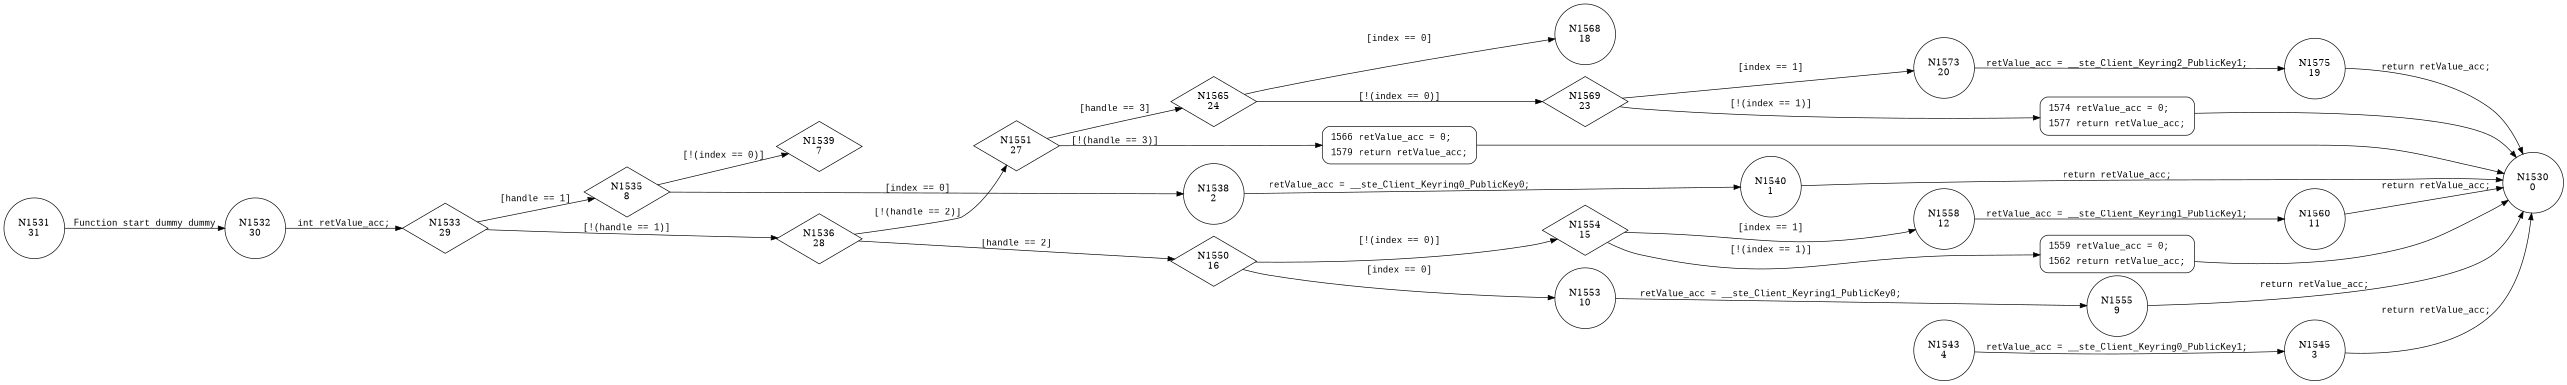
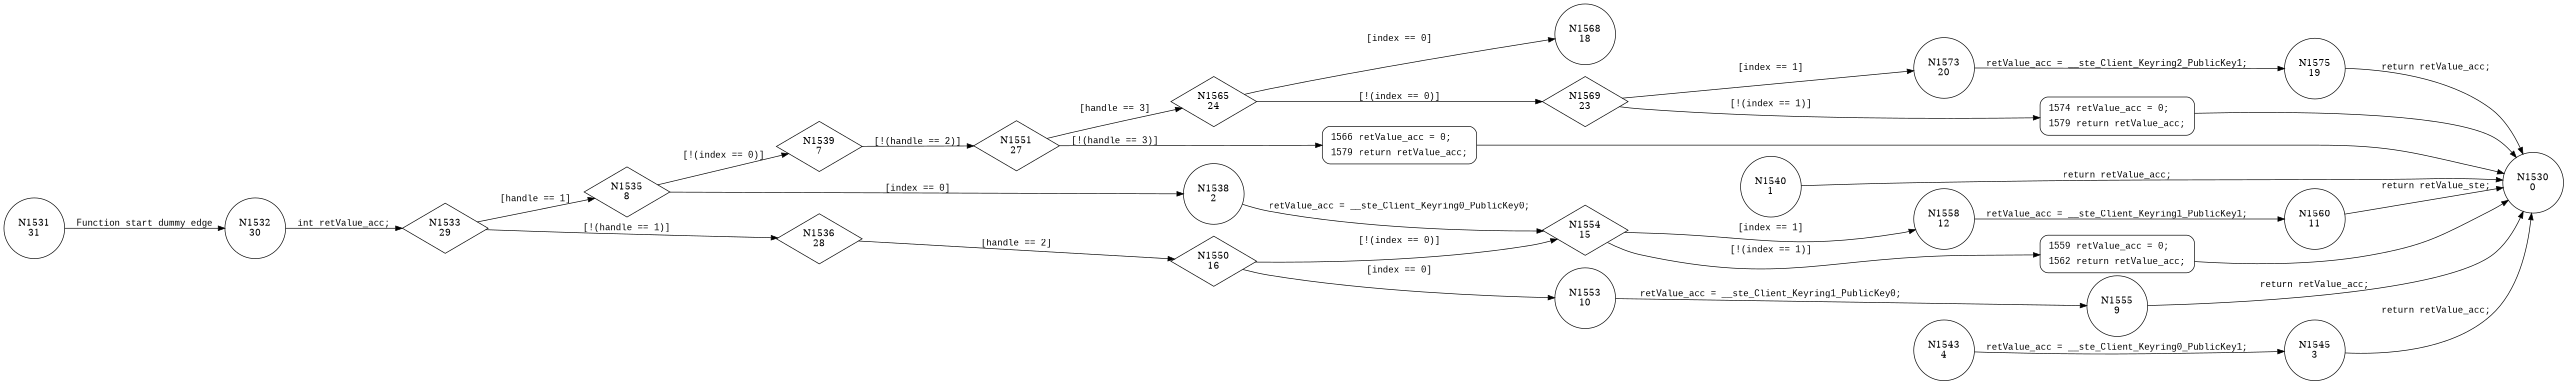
(2060, 123) -> (2060, 123)
(2436, 186) -> (2436, 186)
(1489, 190) -> (1389, 226)
(939, 222) -> (915, 146)
(145, 223) -> (145, 223)
